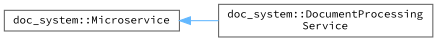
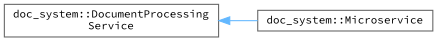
(205, 21) -> (244, 21)
